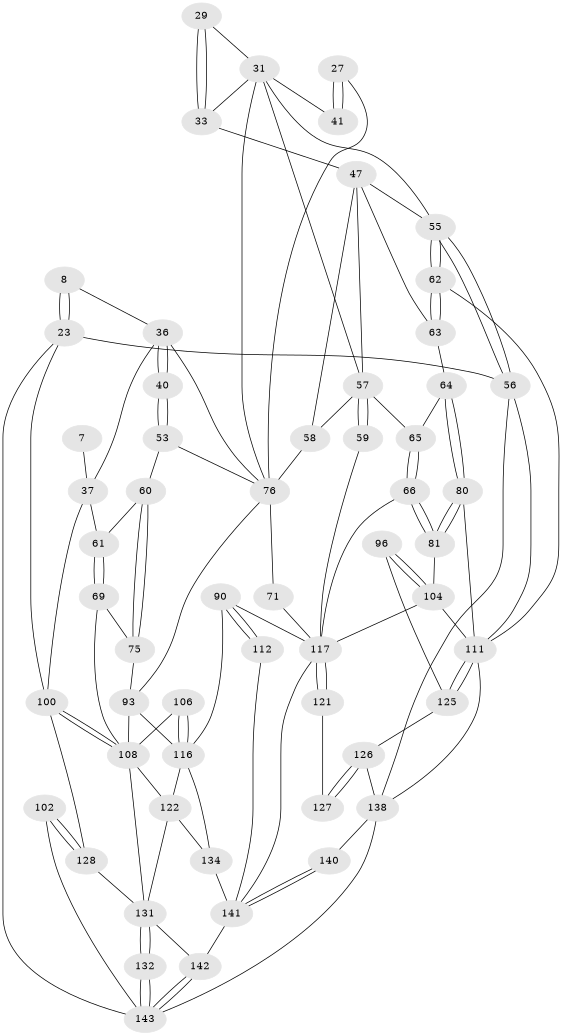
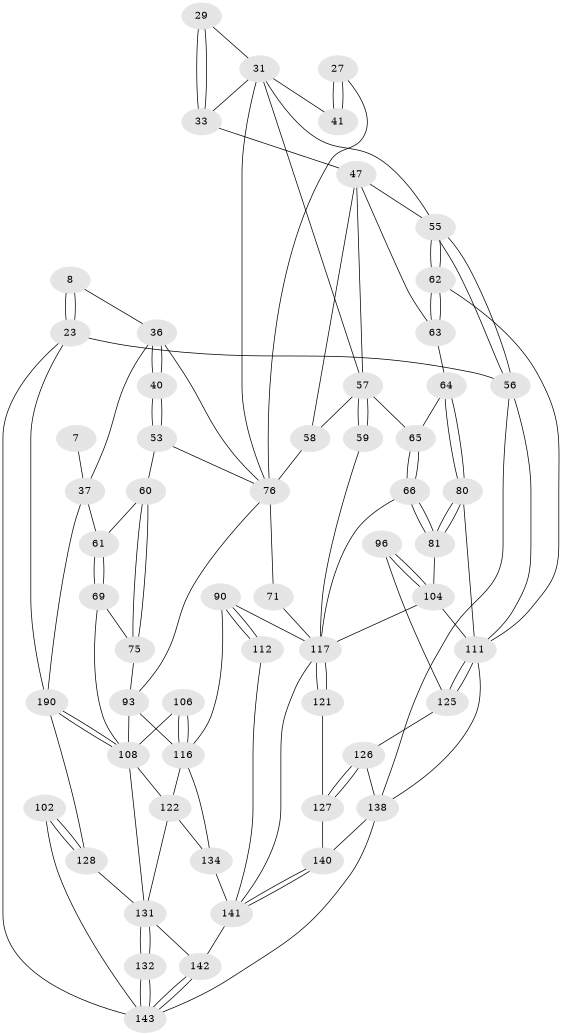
(47, 703) -> (47, 703)
none -> (323, 835)
